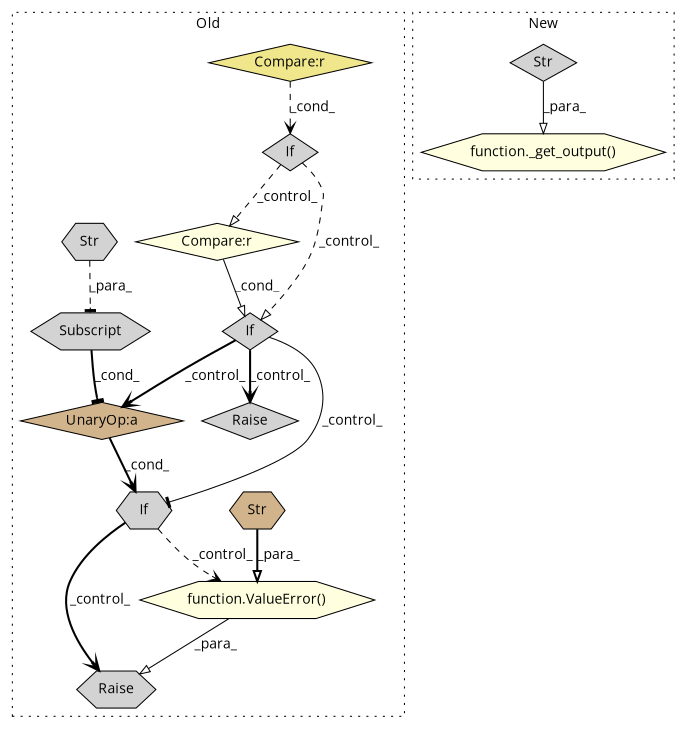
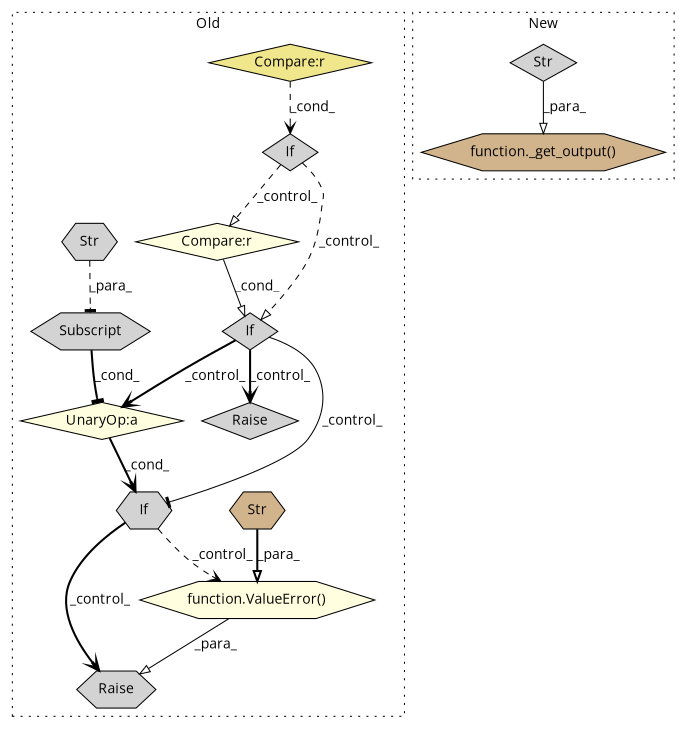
(543, 152) -> (543, 152)
(102, 421) -> (102, 421)
